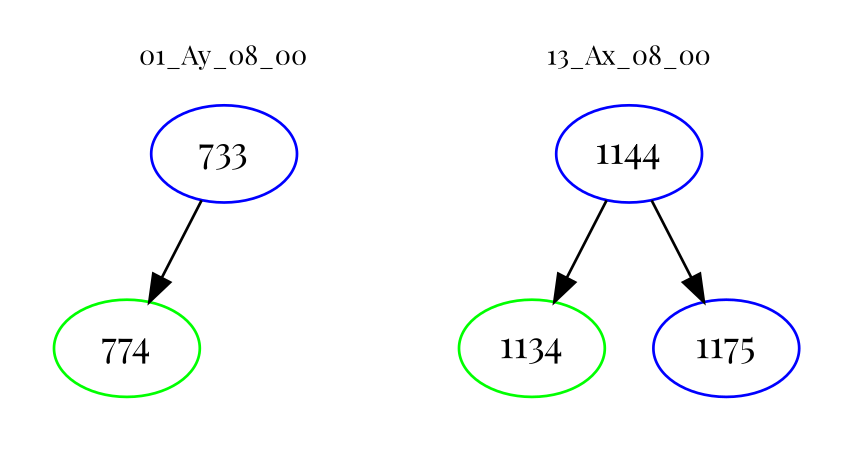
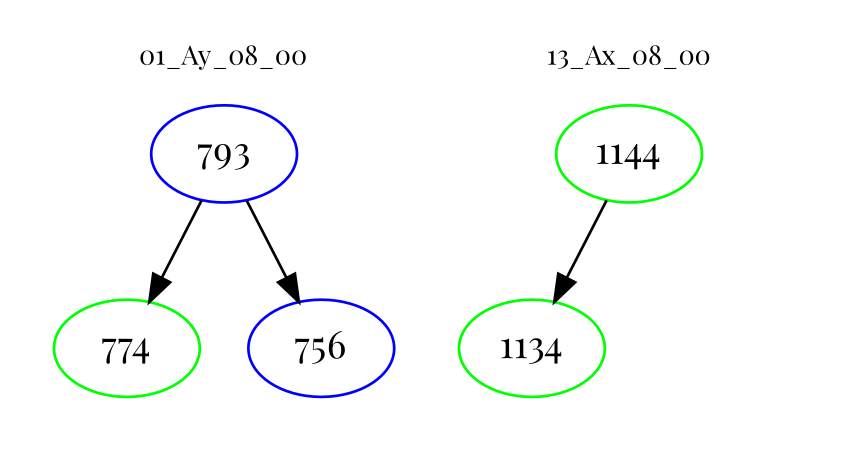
(224, 154) -> (224, 154)
(629, 154) -> (629, 154)
none -> (321, 348)
(726, 348) -> none
